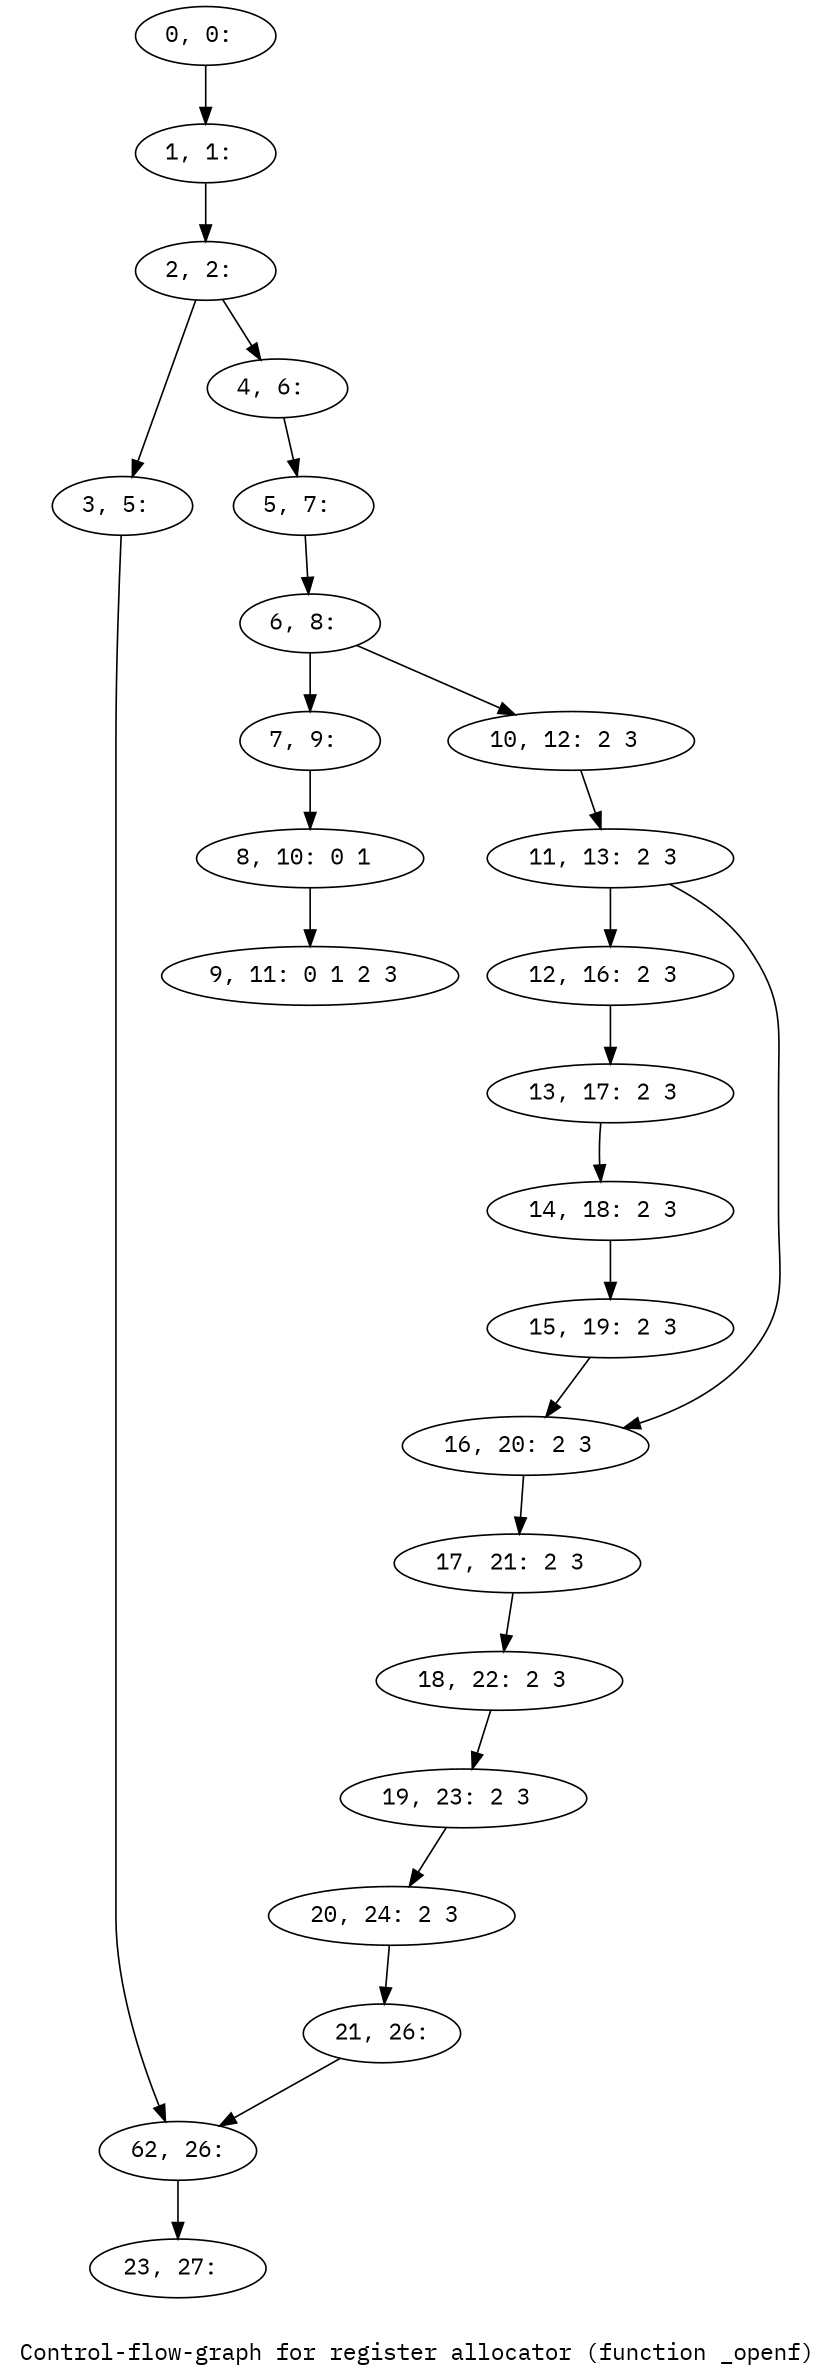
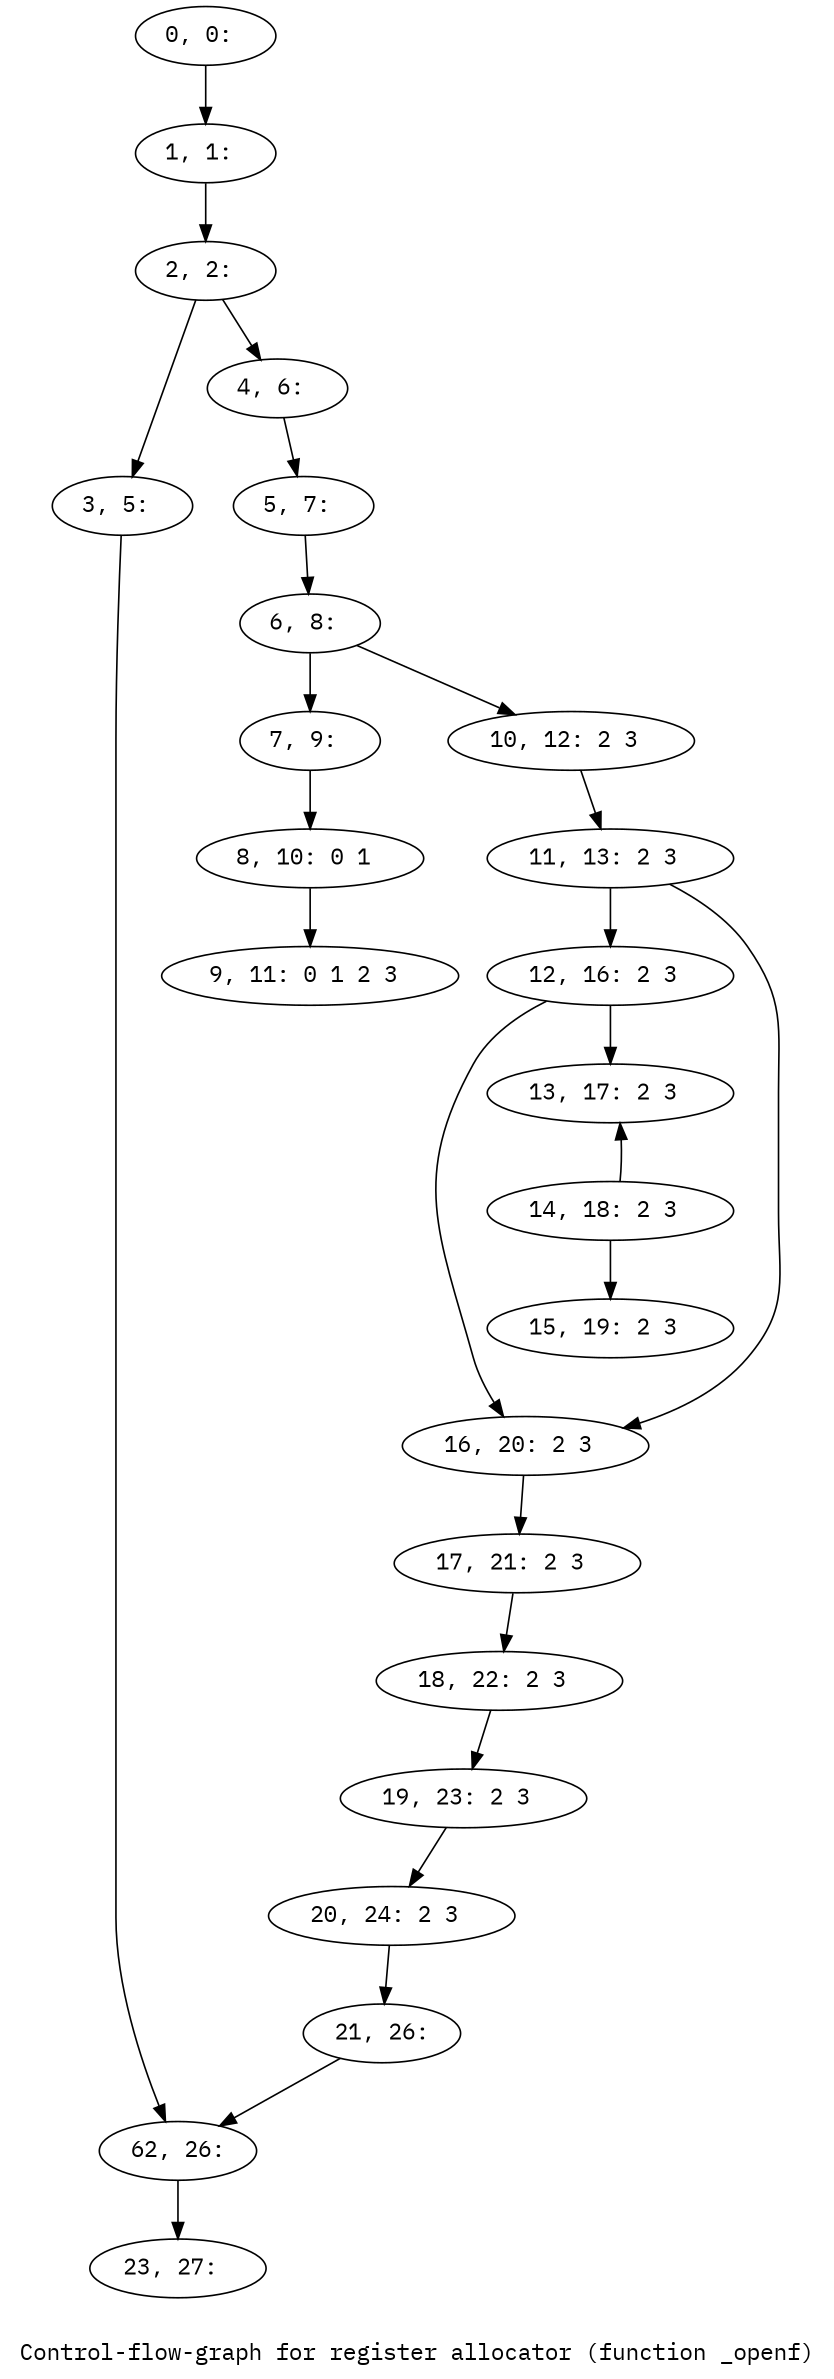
(600, 1144) -> (621, 1161)
(573, 1381) -> (436, 1186)
